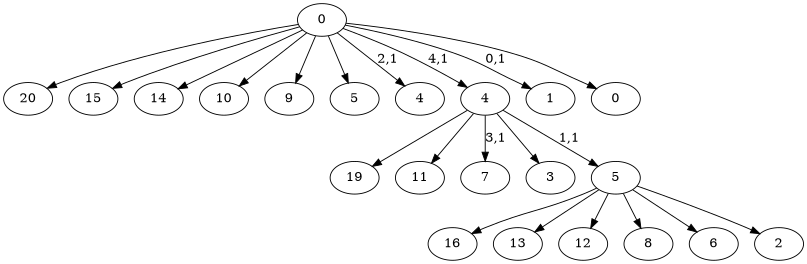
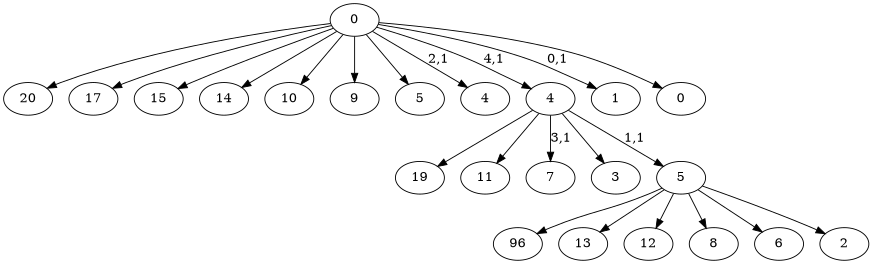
none -> (93, 99)
(453, 244) -> (518, 244)
